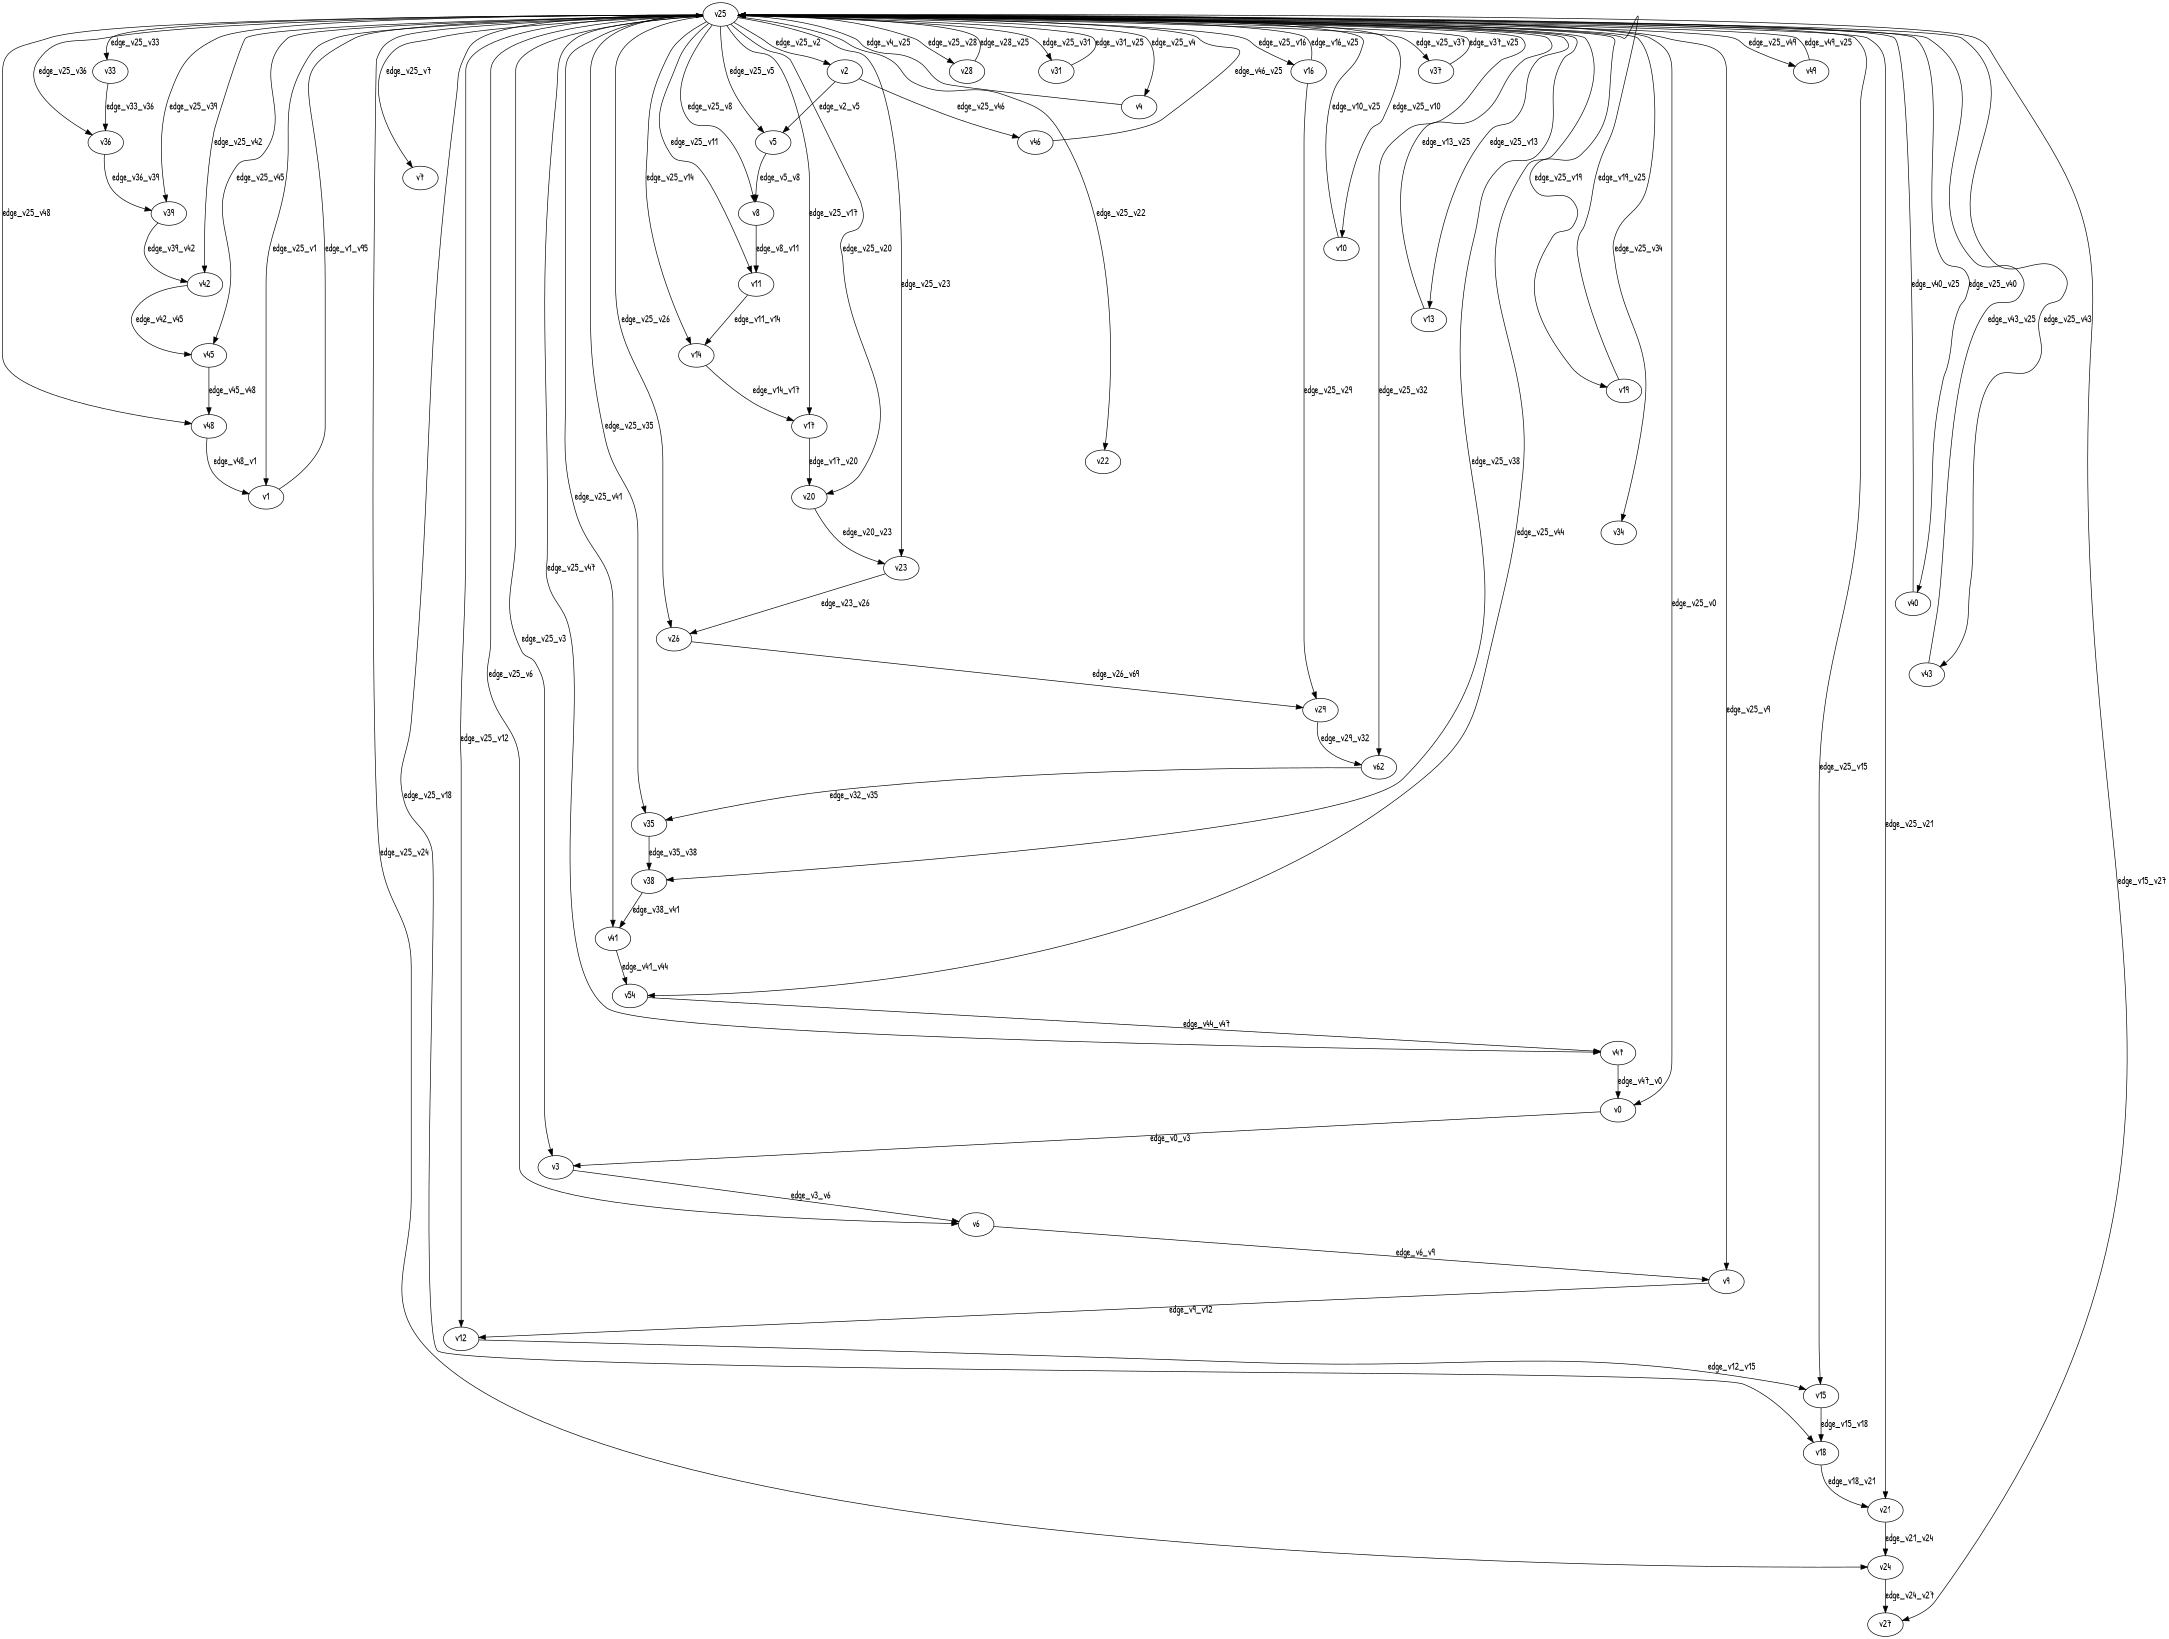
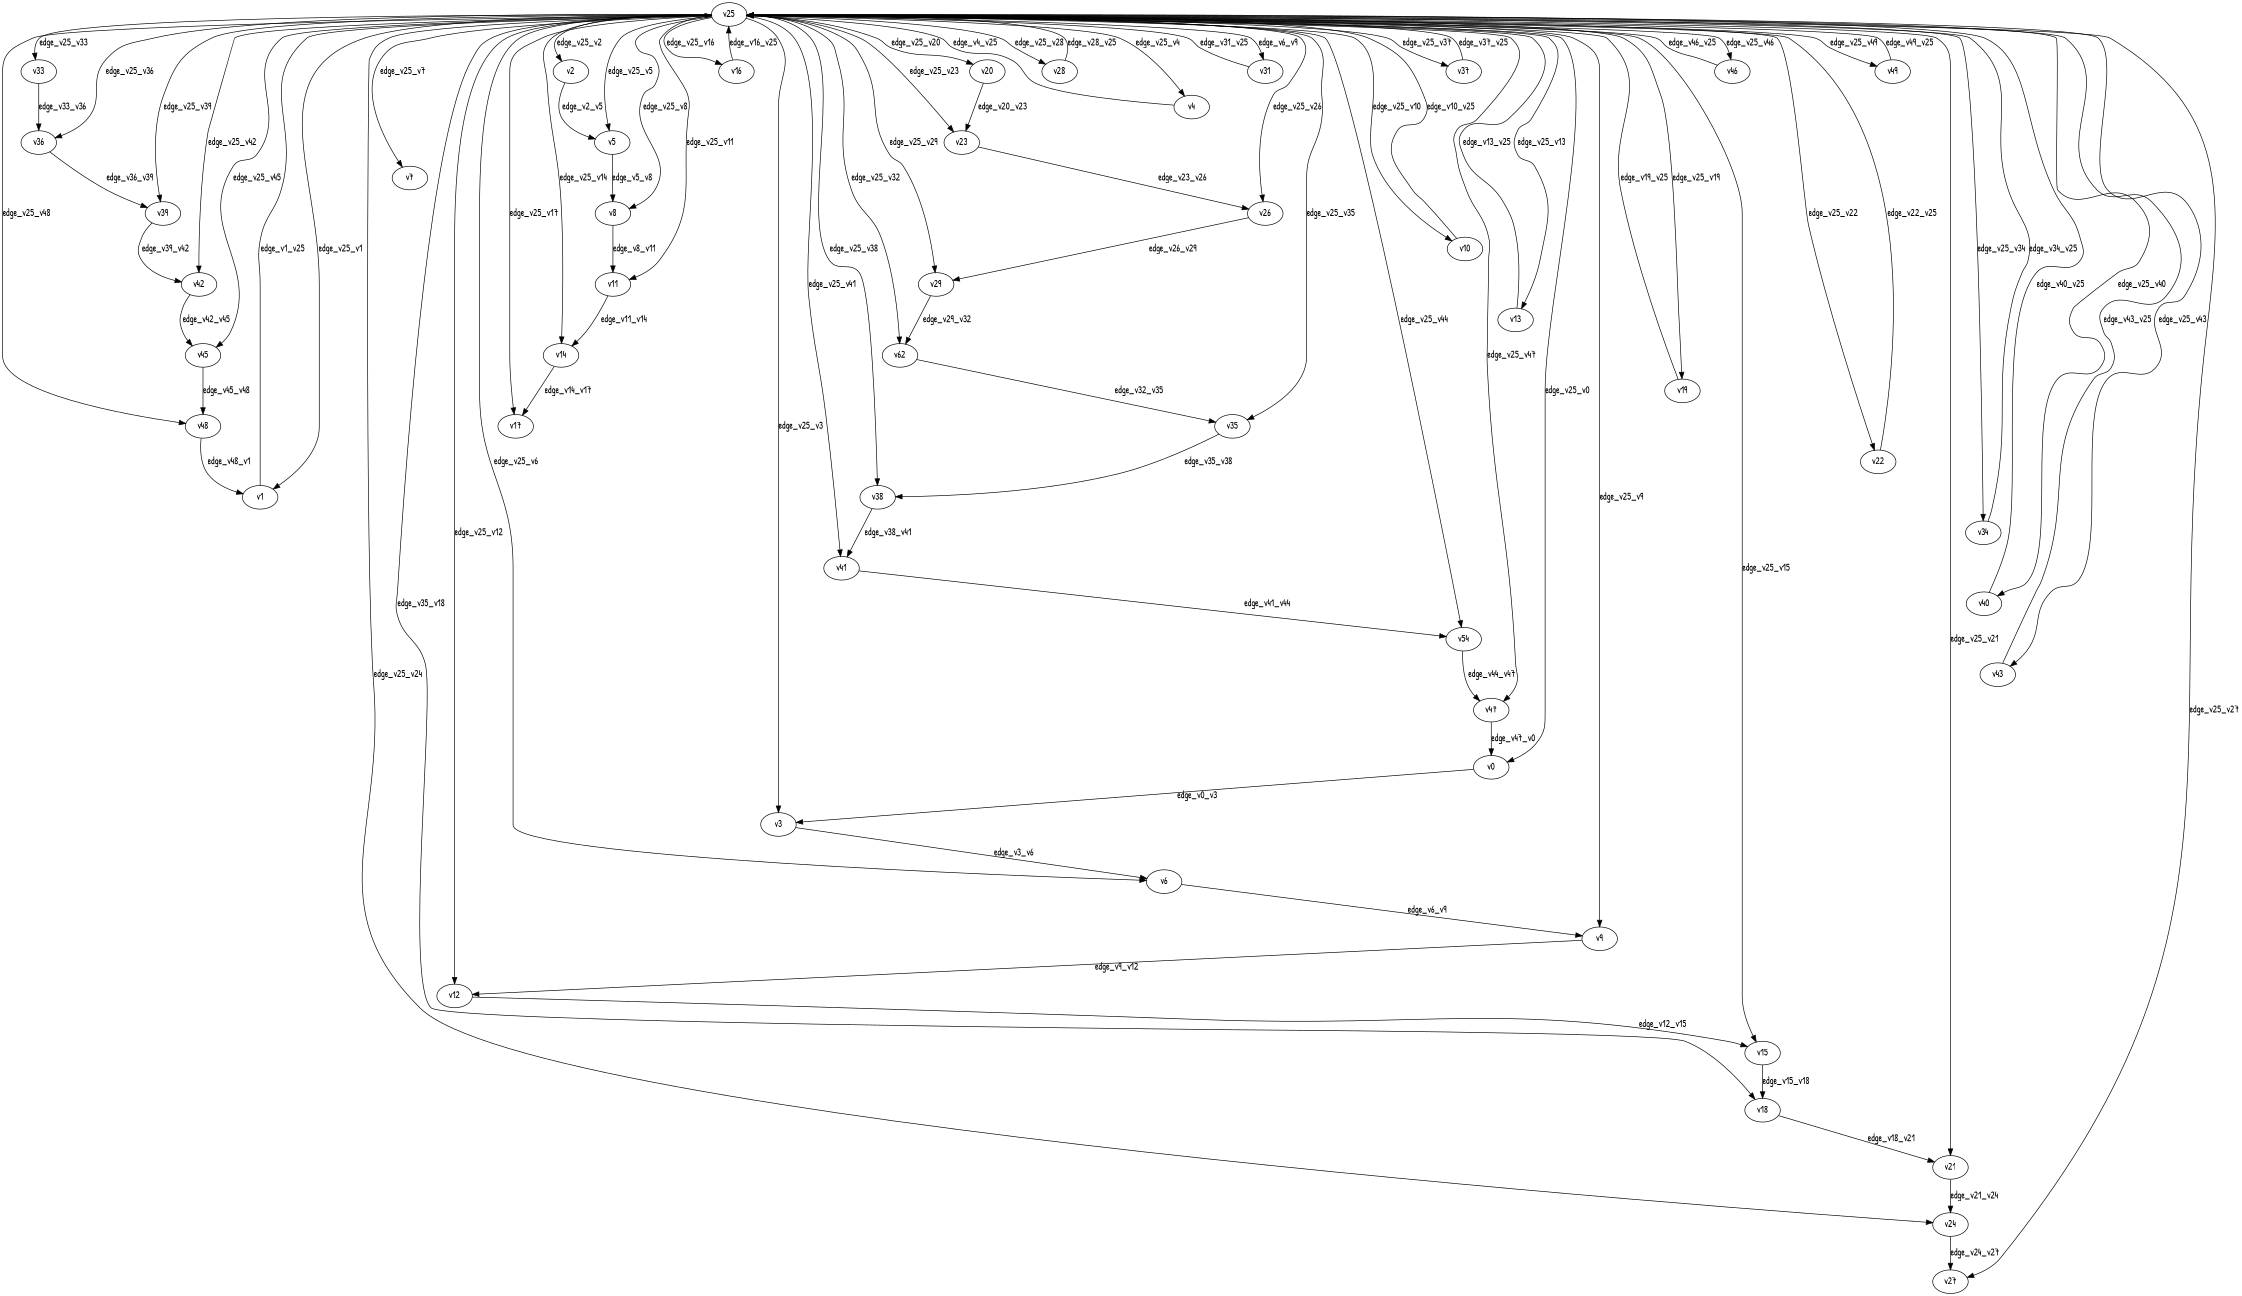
(1067, 43) -> (1278, 43)
none -> (1990, 61)
none -> (1815, 63)
(935, 111) -> (1243, 21)
(347, 249) -> (283, 249)
(1304, 388) -> (875, 105)
(809, 458) -> none
(1116, 675) -> (1173, 249)
(428, 796) -> (421, 604)
(2142, 882) -> (2215, 710)
